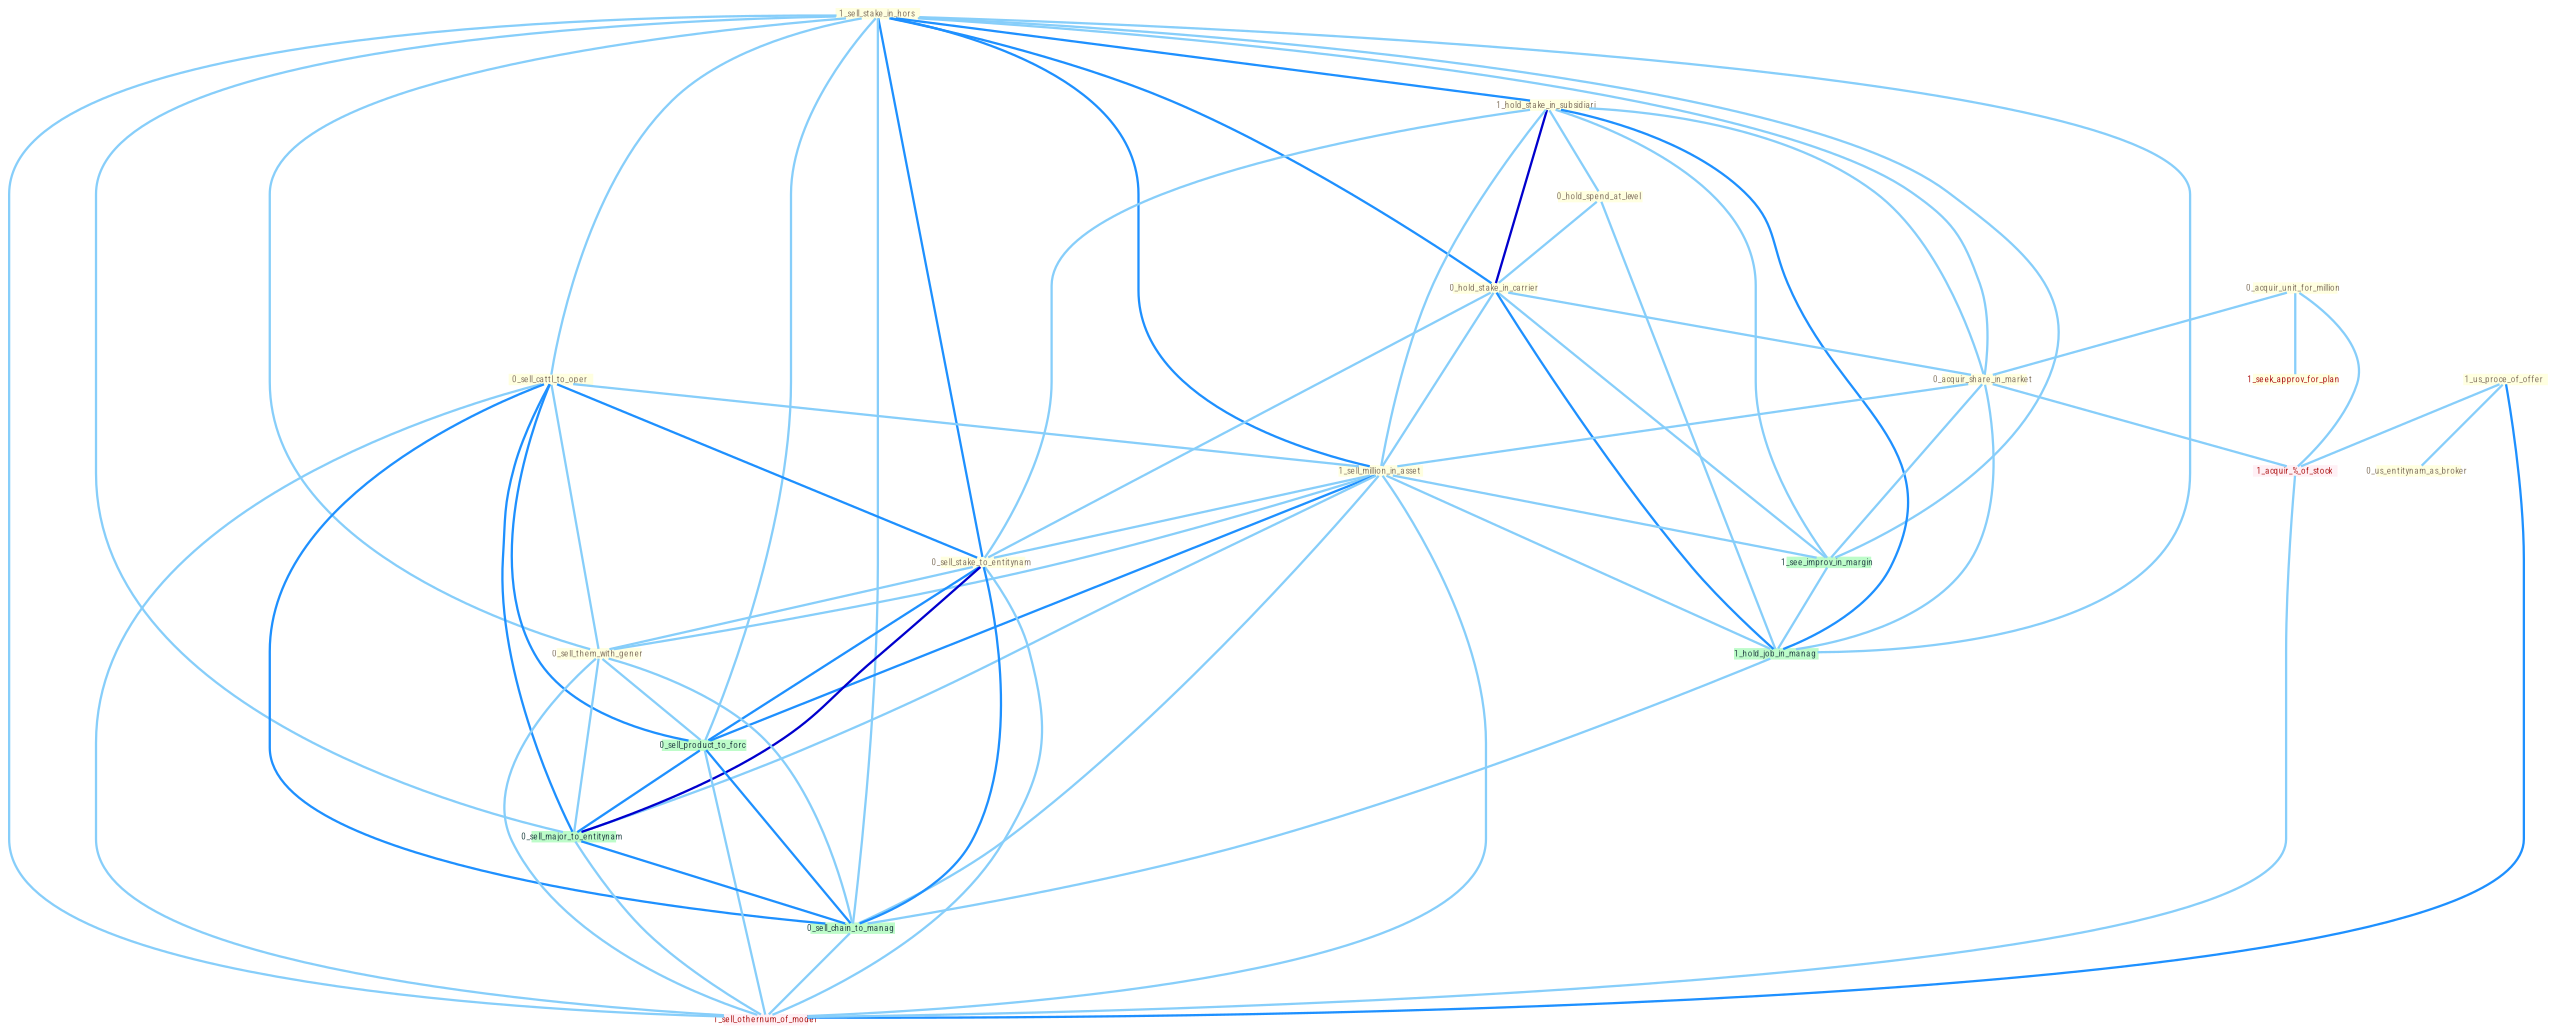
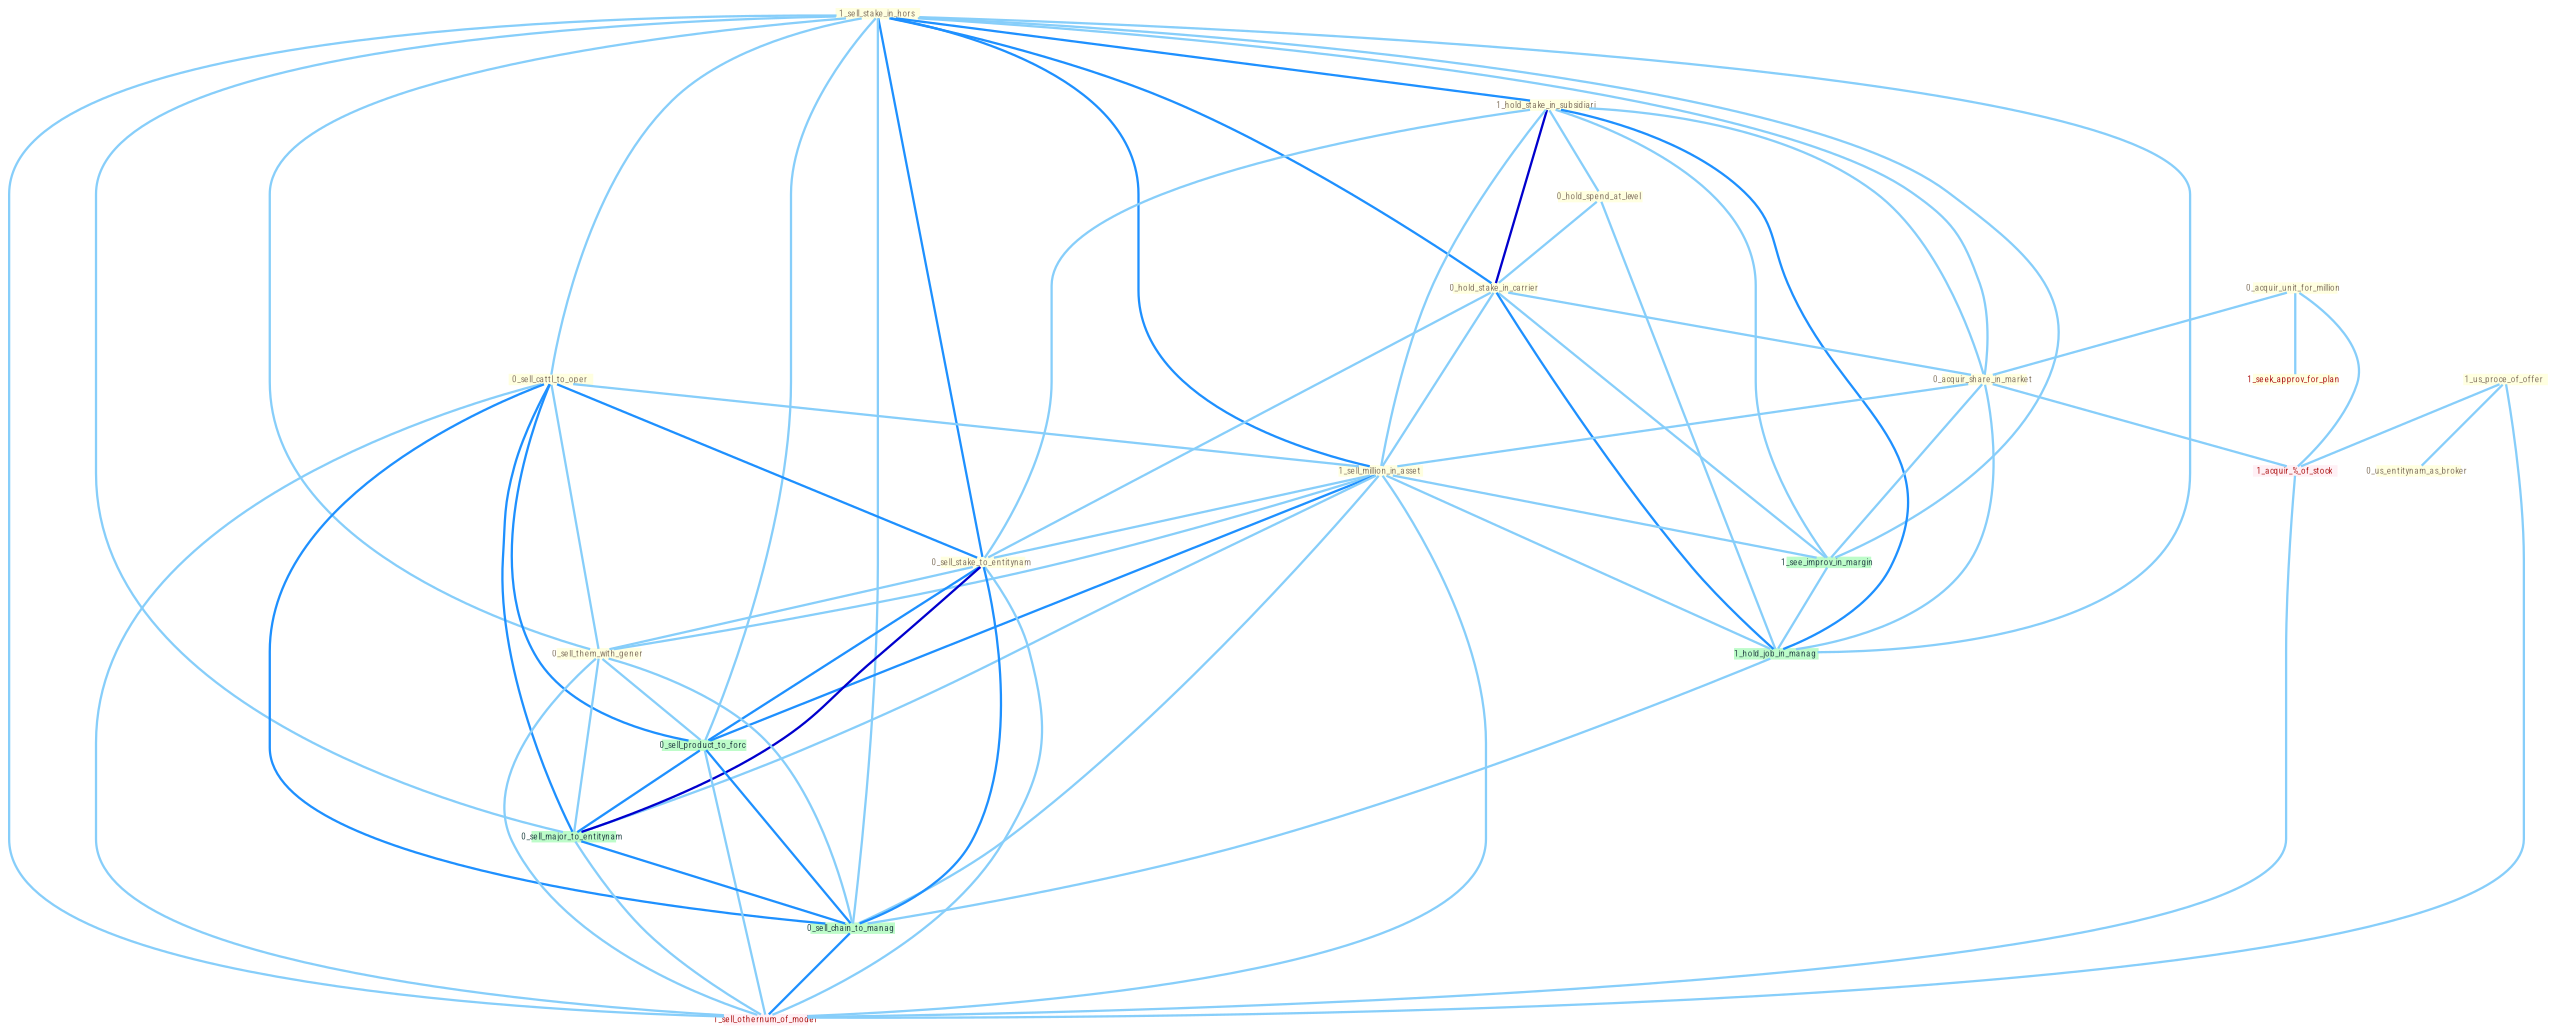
(809, 974) -> (809, 974)
(1909, 985) -> (1909, 985)
